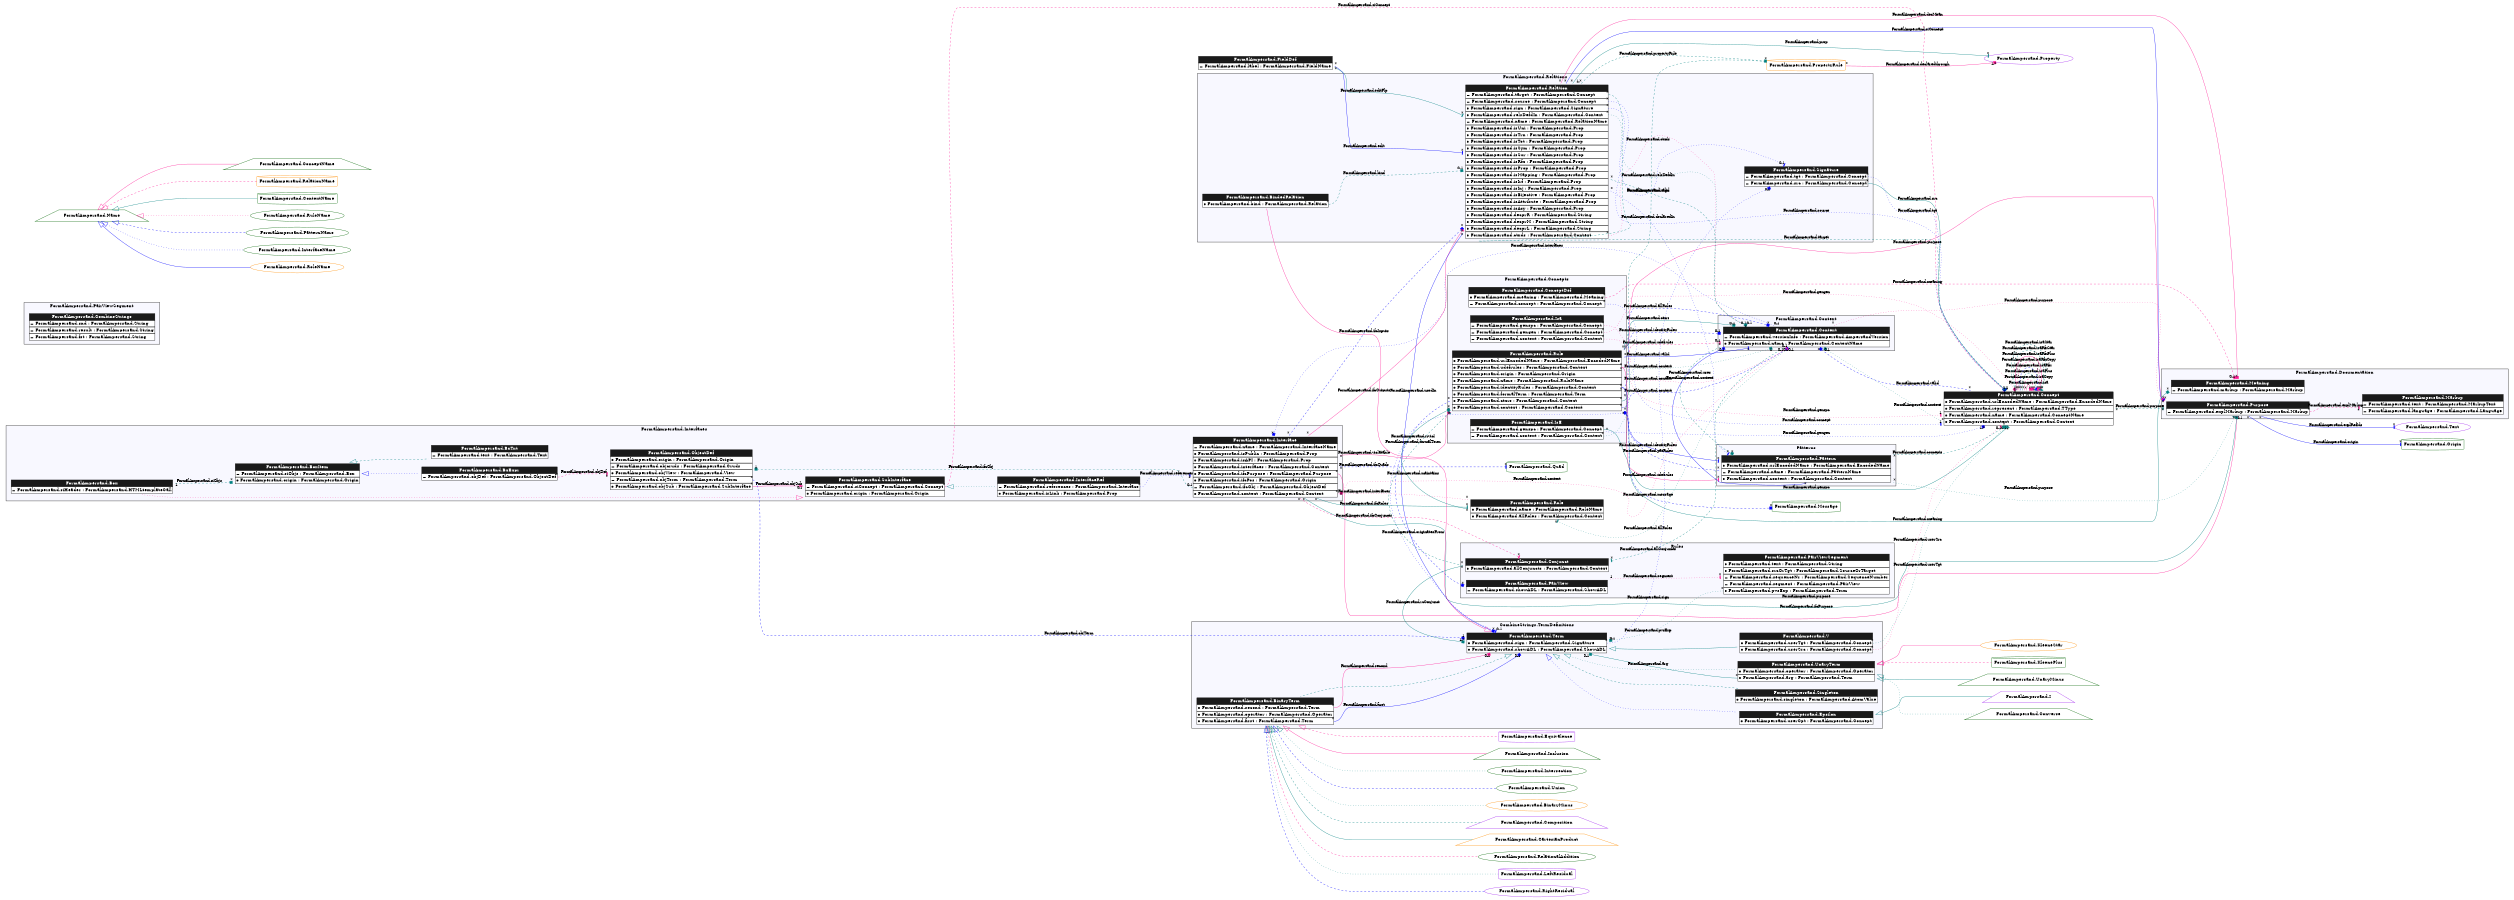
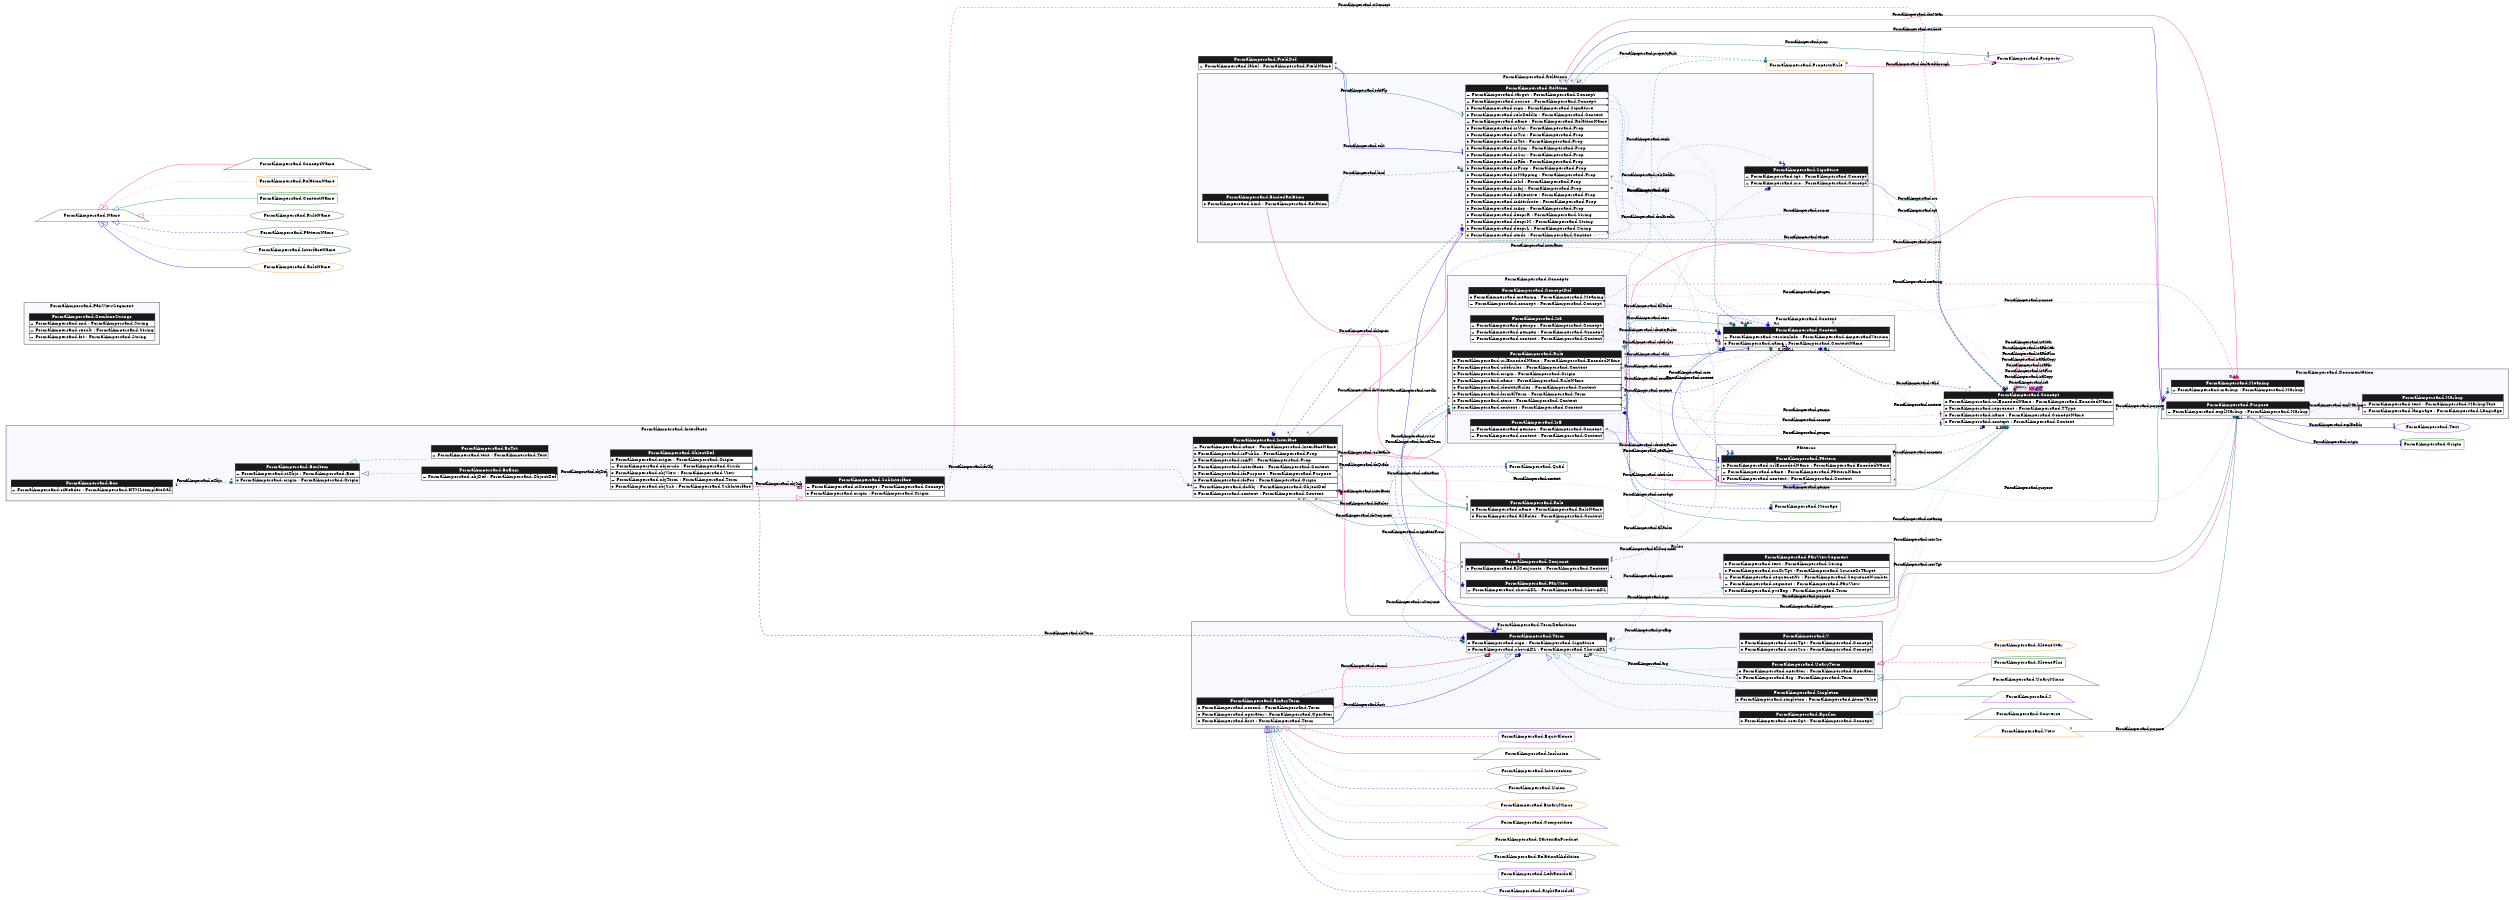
(1917, 30) -> (1917, 30)
(180, 182) -> (180, 182)
(1069, 487) -> none
(1404, 607) -> (1404, 607)
(1537, 625) -> (1537, 625)
none -> (2029, 731)
